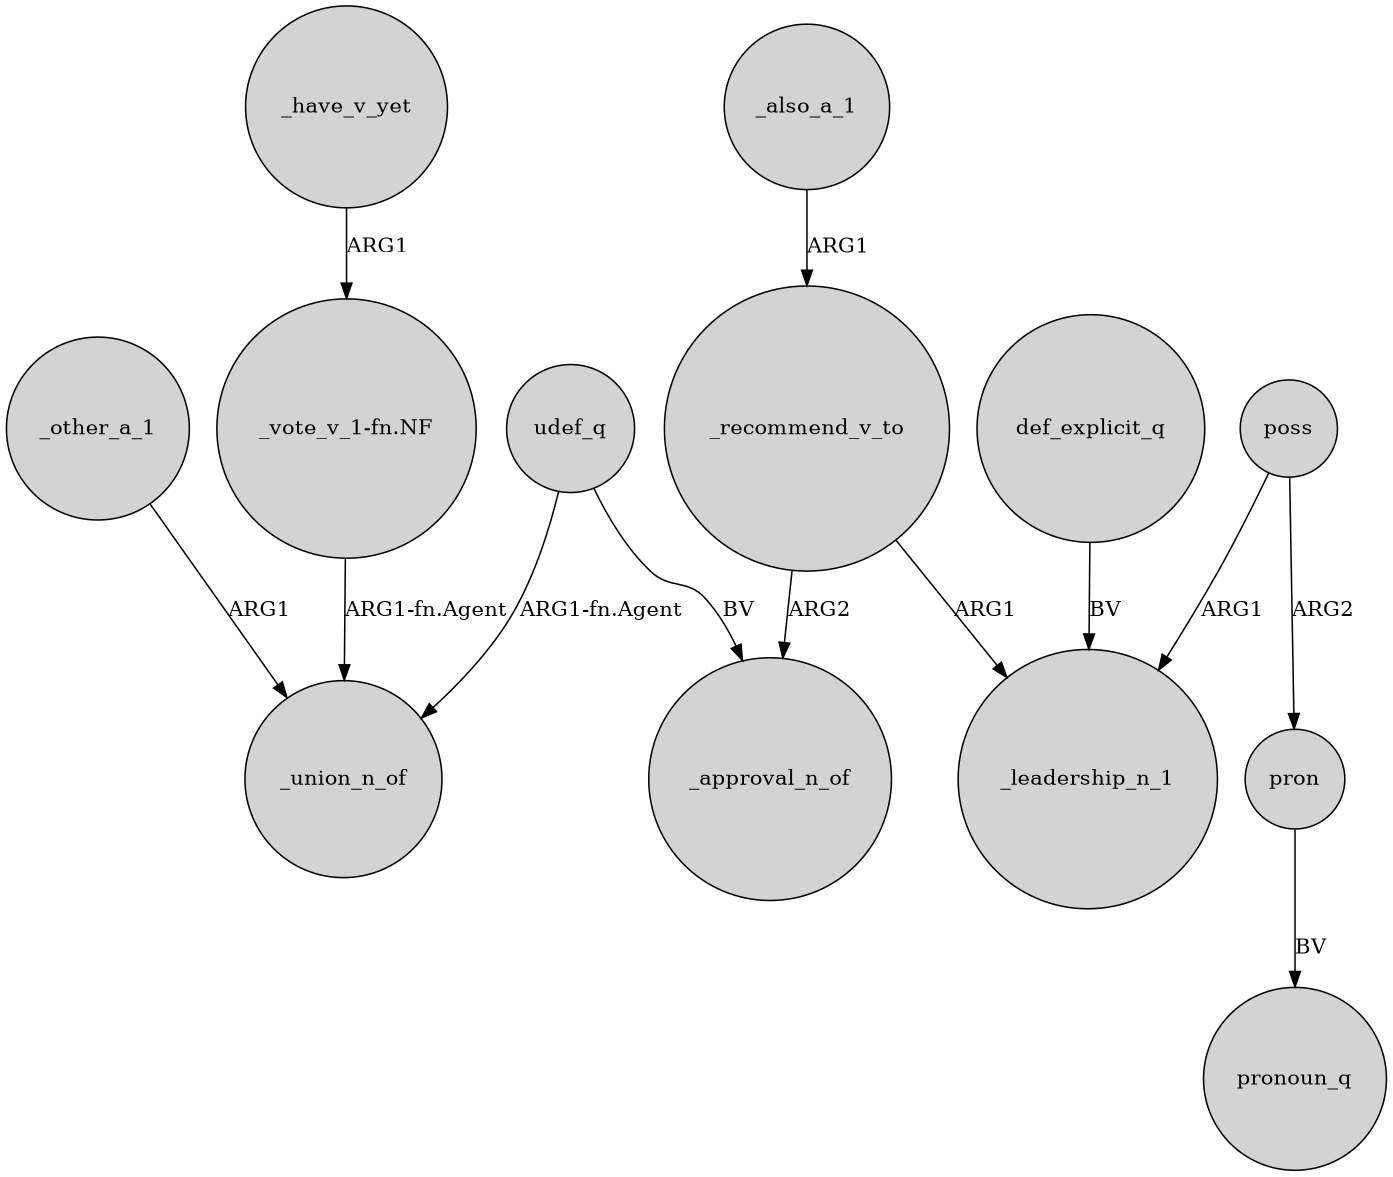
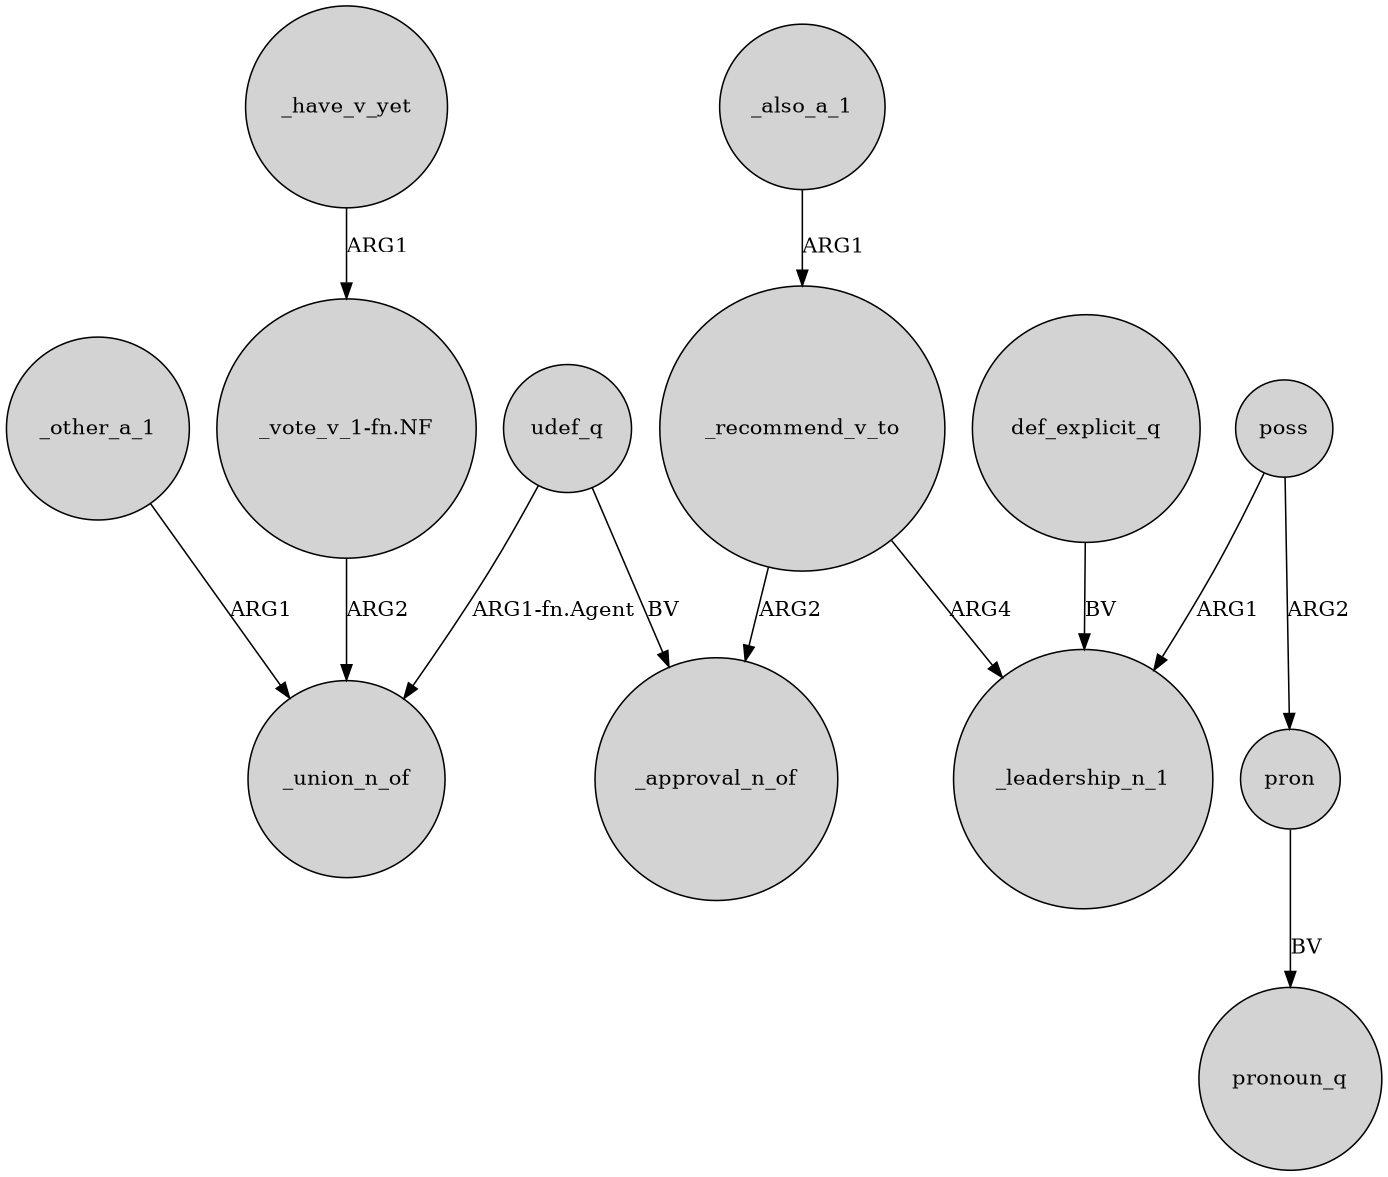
(426, 610) -> (378, 610)
(986, 610) -> (981, 610)
